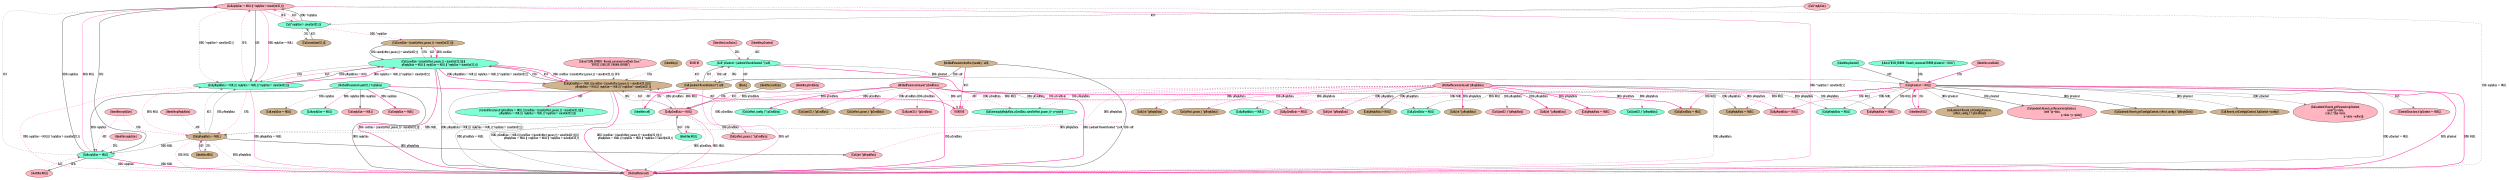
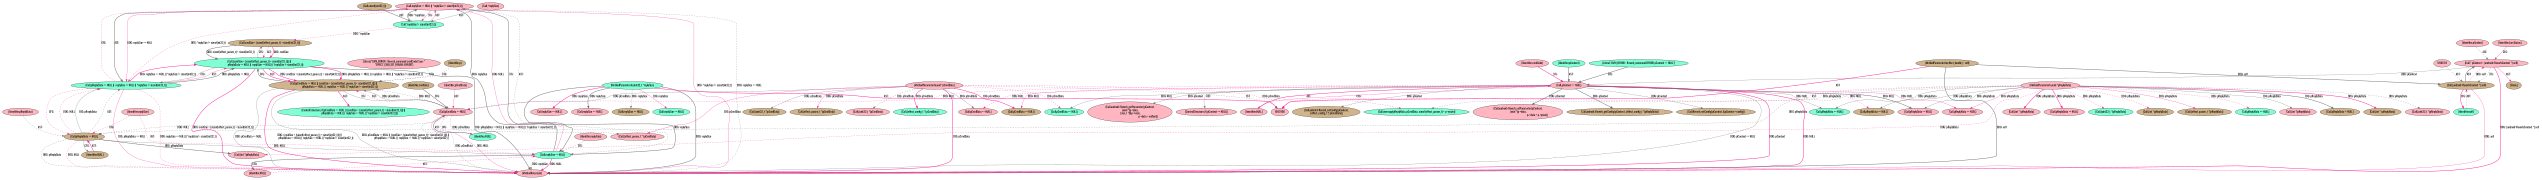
(303, 34) -> none
(744, 63) -> (2491, 63)
(956, 96) -> (1248, 96)
(1325, 168) -> none
